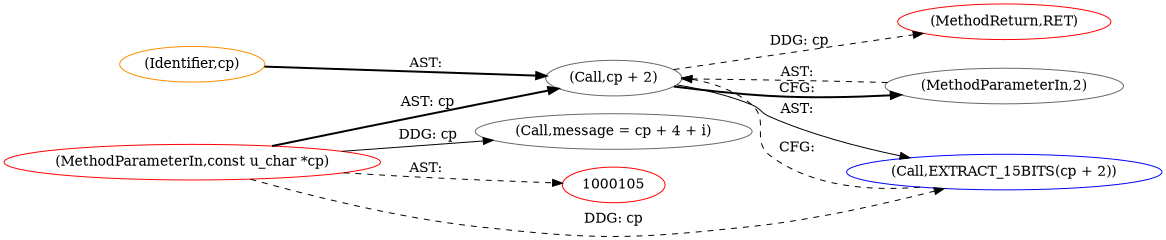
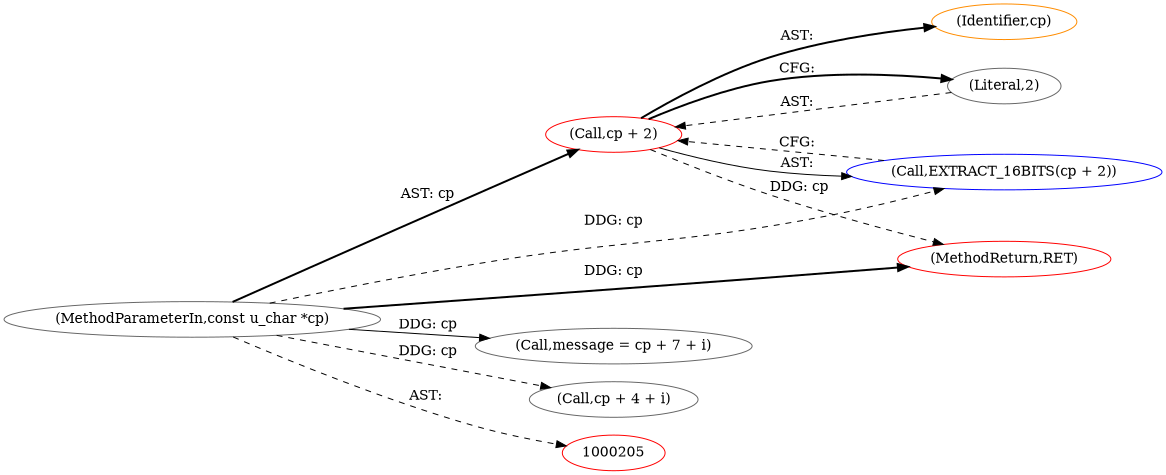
(400, 71) -> (777, 55)
(614, 78) -> (614, 134)
(1004, 86) -> (1004, 86)
(614, 132) -> (614, 346)
(192, 162) -> (192, 319)
(1004, 172) -> (1004, 172)
(614, 185) -> (614, 453)
none -> (621, 289)
none -> (614, 400)
